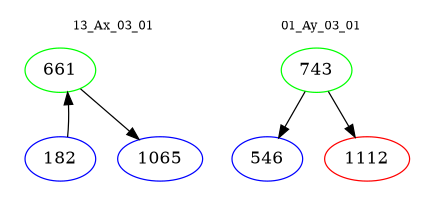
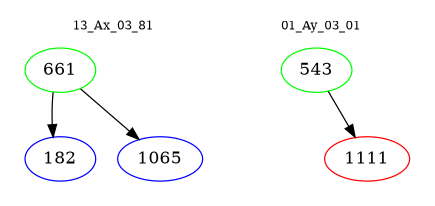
(113, 26) -> (113, 26)
(317, 70) -> (317, 70)
(69, 121) -> (52, 108)
(267, 159) -> none
(367, 159) -> (367, 159)
